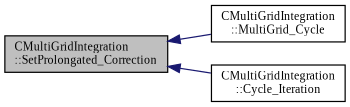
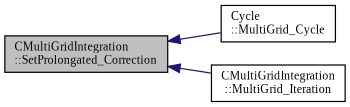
(278, 24) -> (278, 24)
(278, 83) -> (278, 83)
